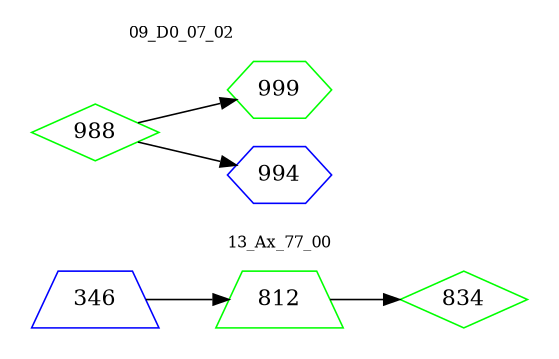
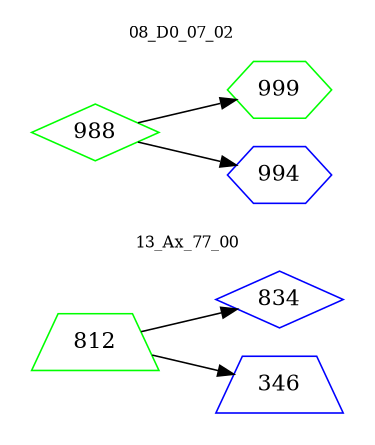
(182, 34) -> (182, 34)
(179, 300) -> (185, 363)
(464, 300) -> (280, 300)
